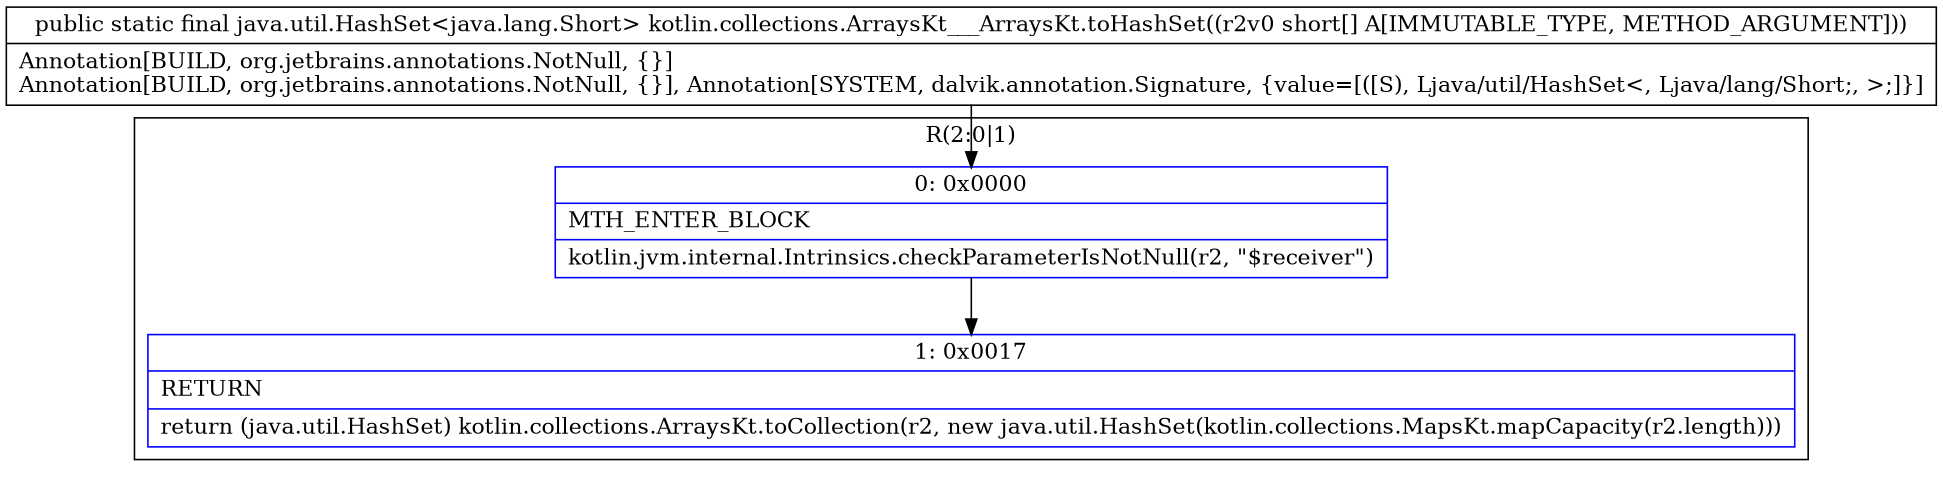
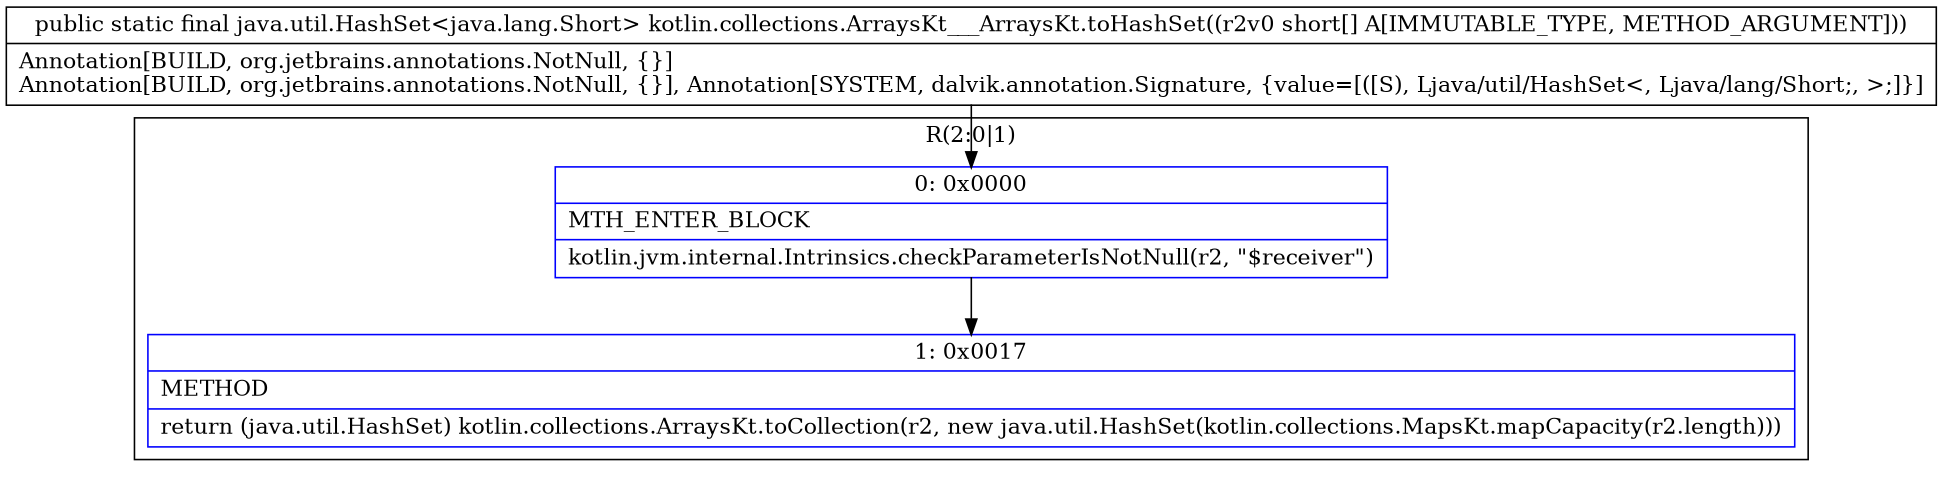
(212, 389) -> (215, 389)
